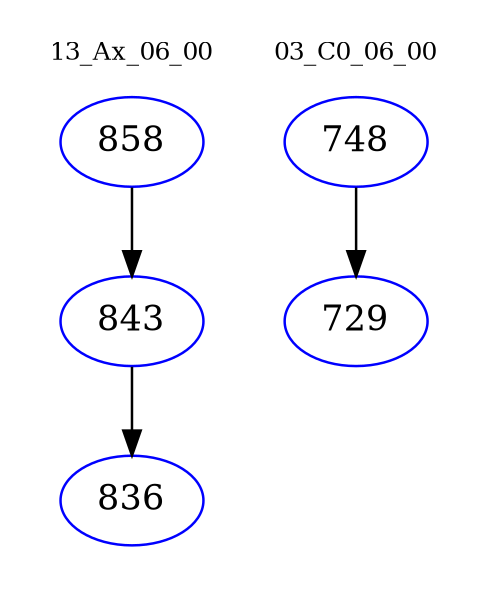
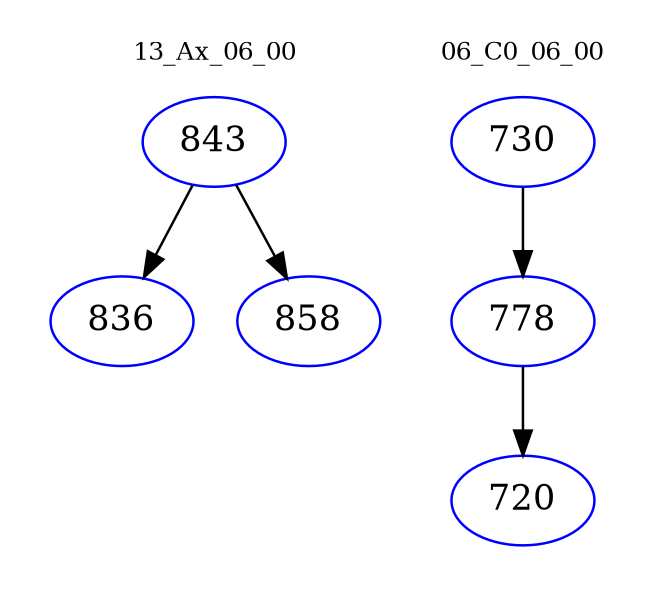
(356, 54) -> (523, 54)
(356, 142) -> (523, 321)
none -> (523, 142)
(132, 219) -> (255, 220)
(356, 321) -> (523, 501)
